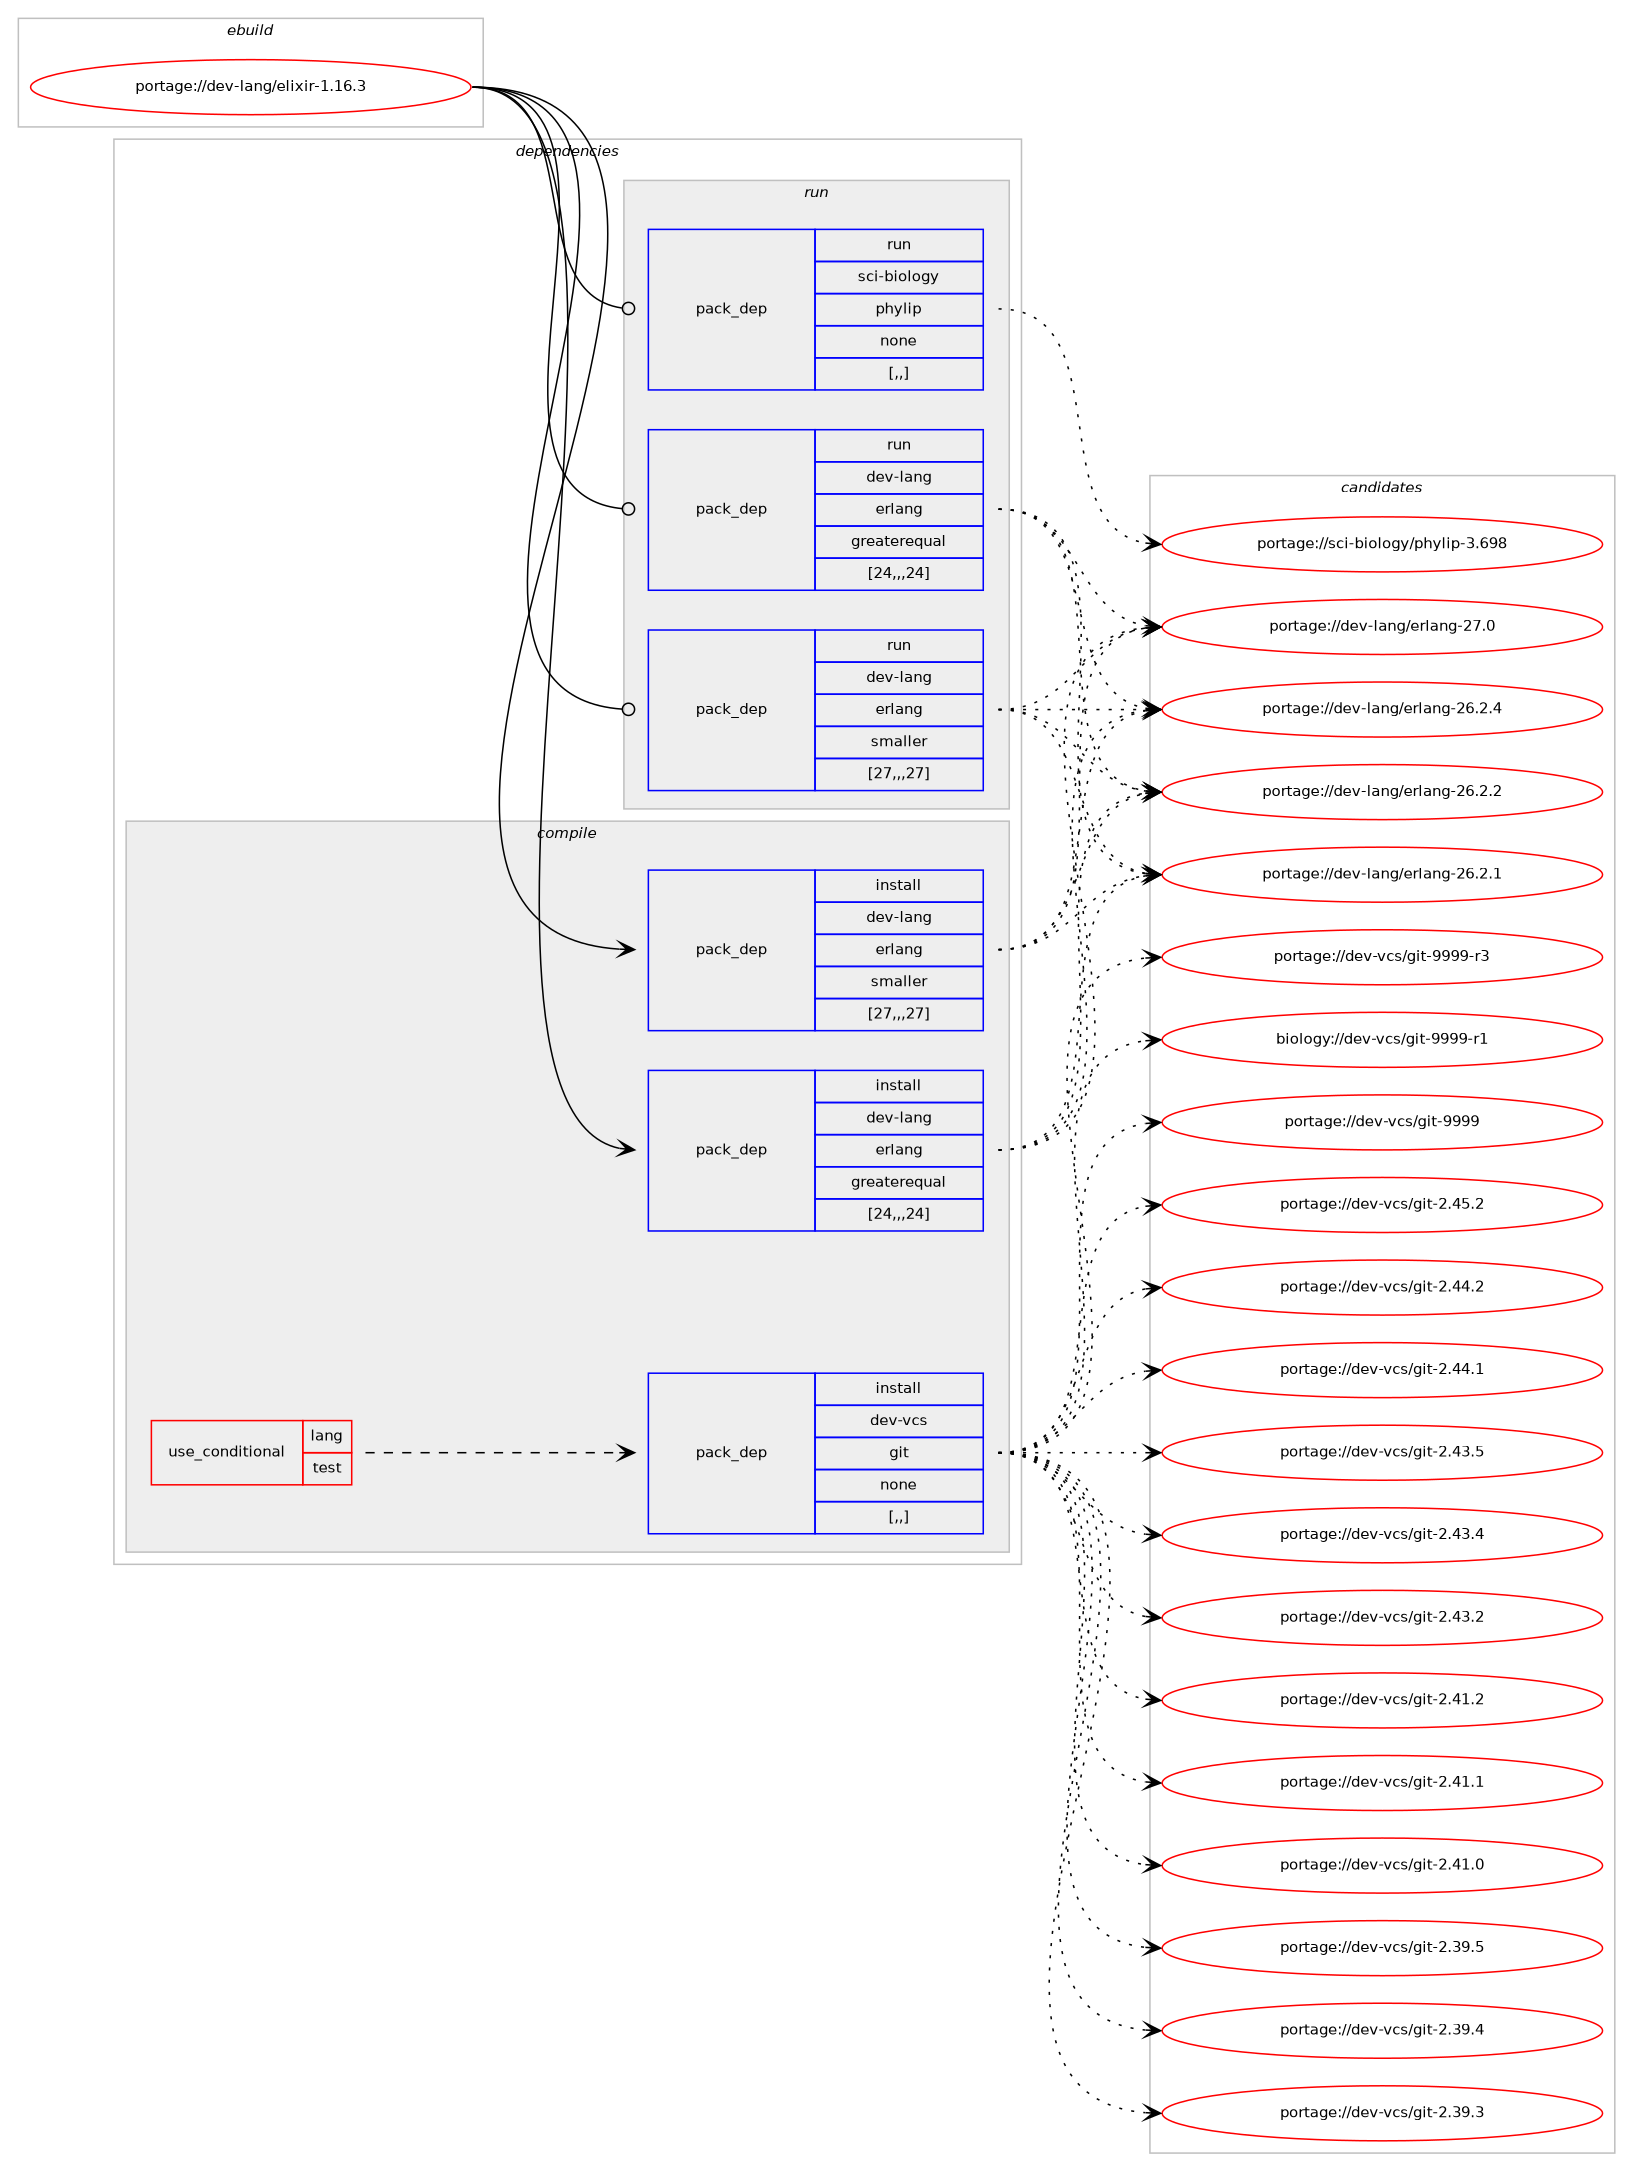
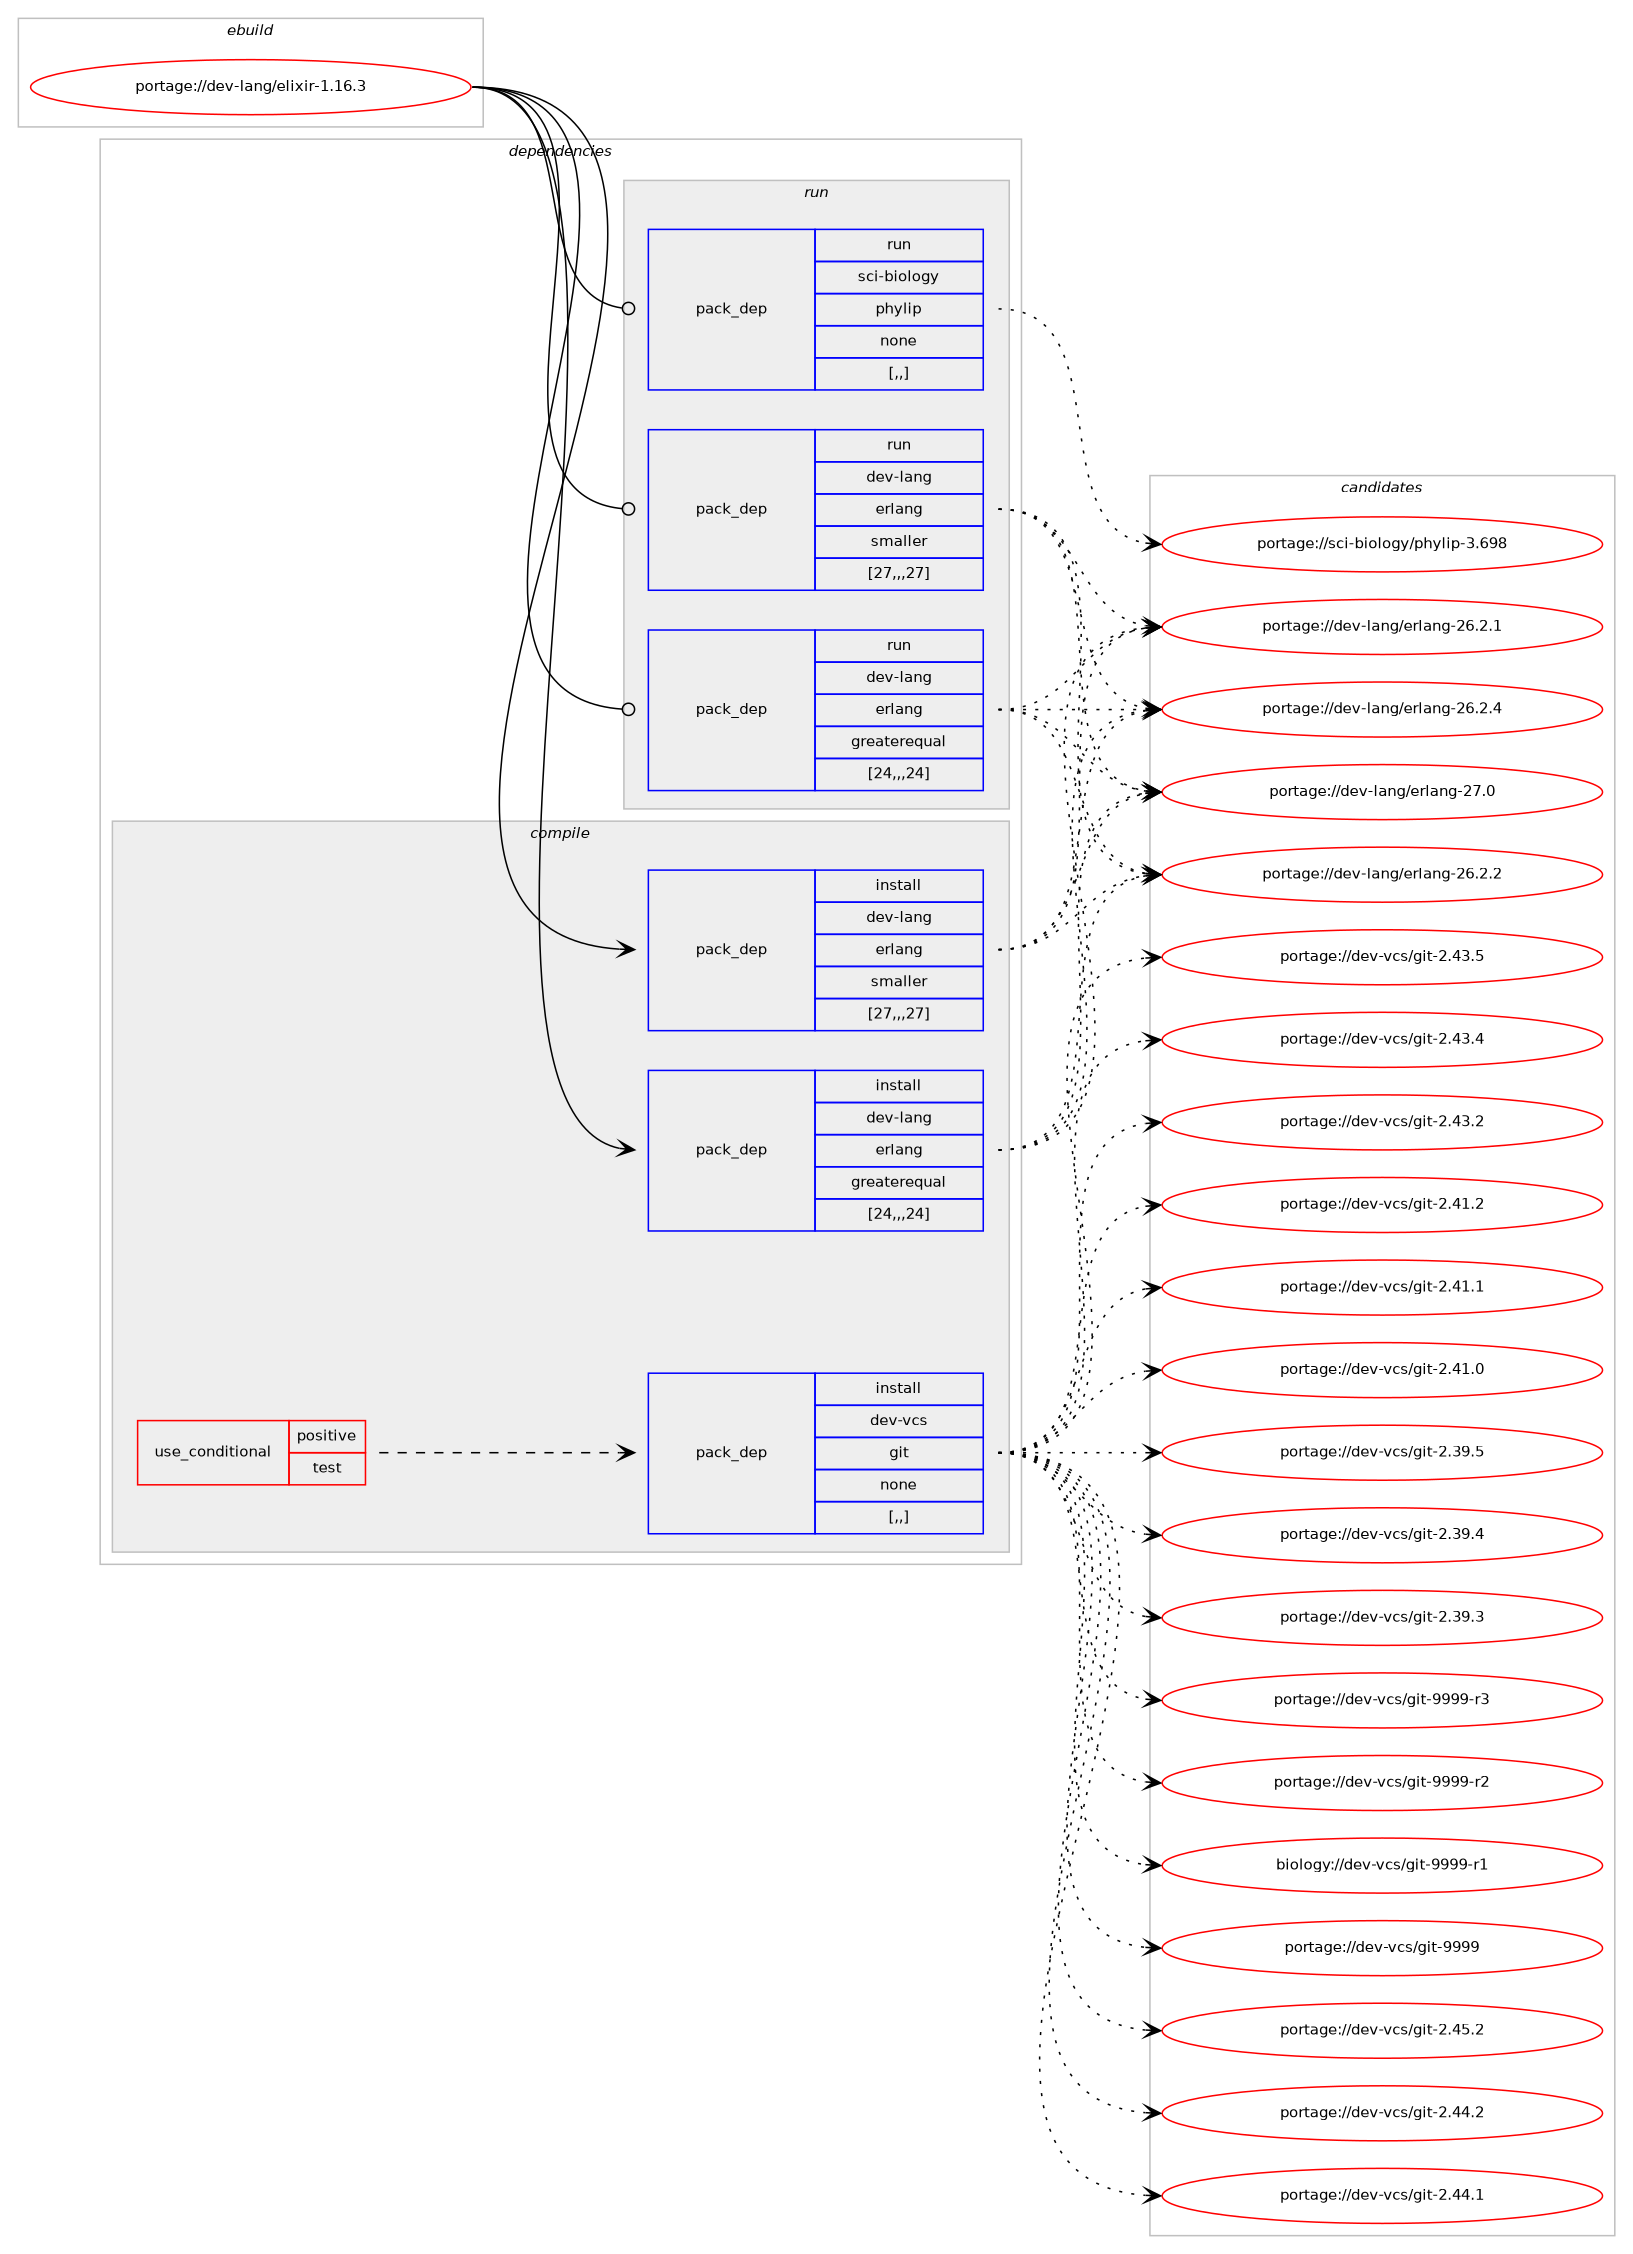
(327, 1436) -> (327, 1436)
none -> (1382, 1783)
